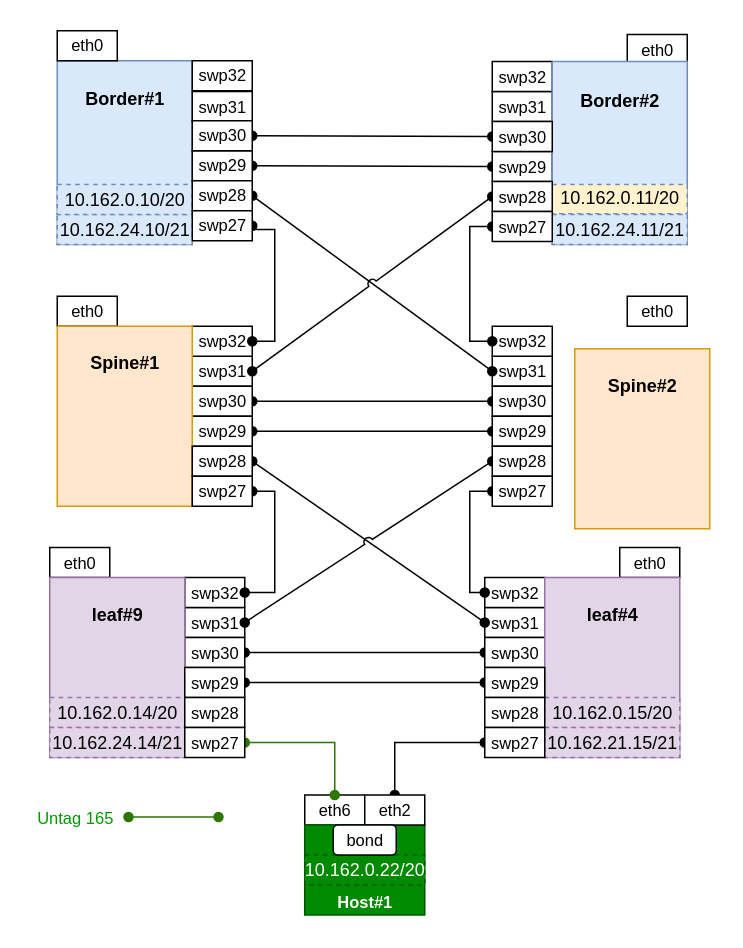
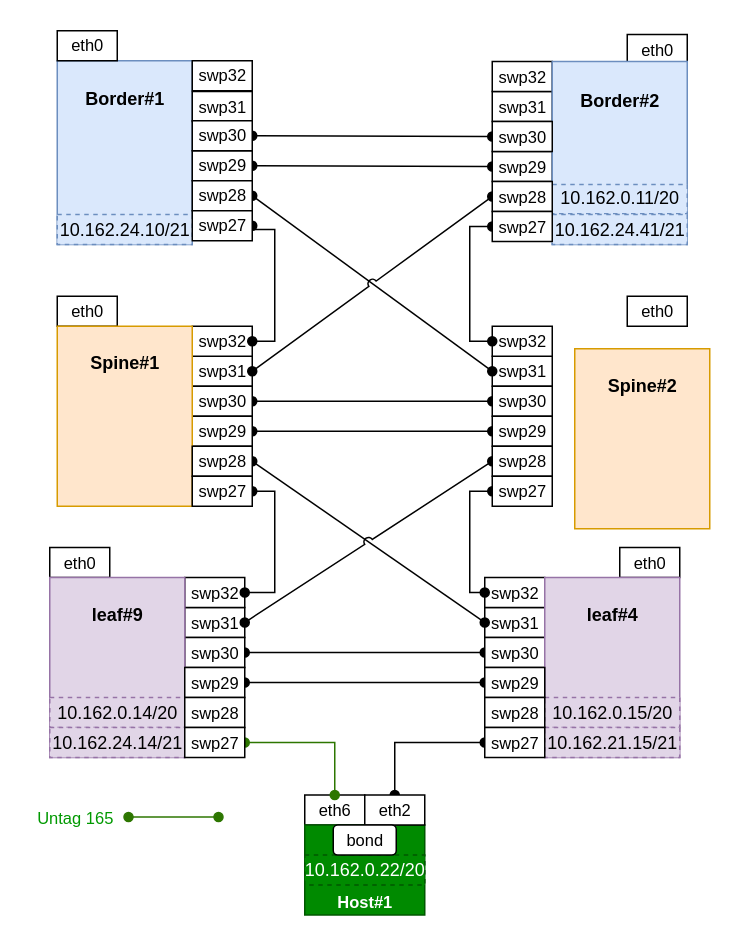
(620, 199) -> (620, 199)
(125, 200) -> none
(620, 230) -> (620, 230)
